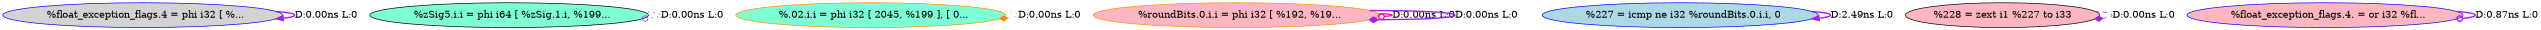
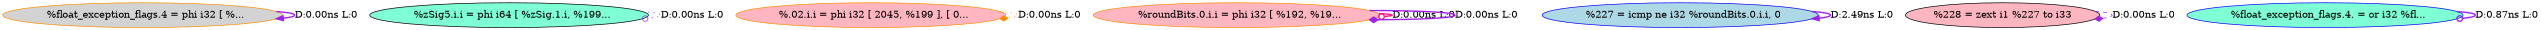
(143, 15) -> (143, 15)
(871, 15) -> (871, 15)
(2325, 15) -> (2325, 15)
